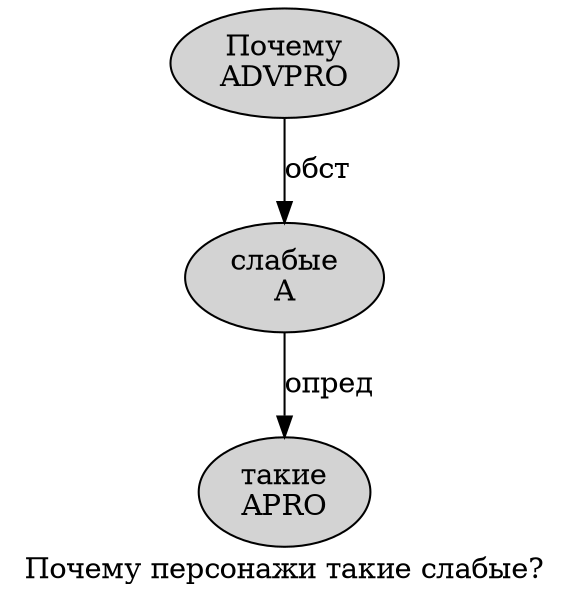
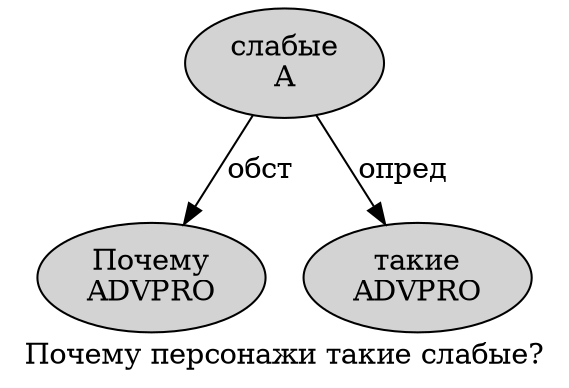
(285, 160) -> (224, 161)
(285, 492) -> (418, 278)
